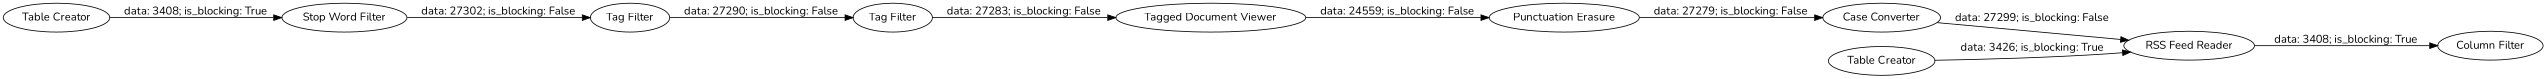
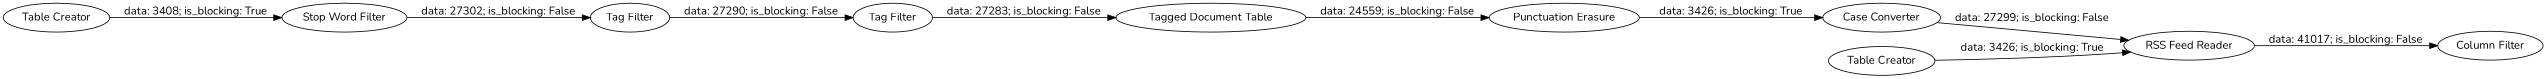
(1731, 12) -> (1731, 12)
(1211, 18) -> (1211, 18)
(2346, 40) -> (2346, 40)
